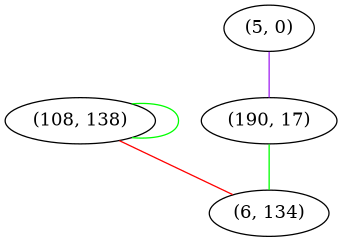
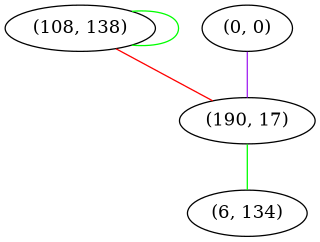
(269, 28) -> (247, 28)
(176, 168) -> (164, 75)
